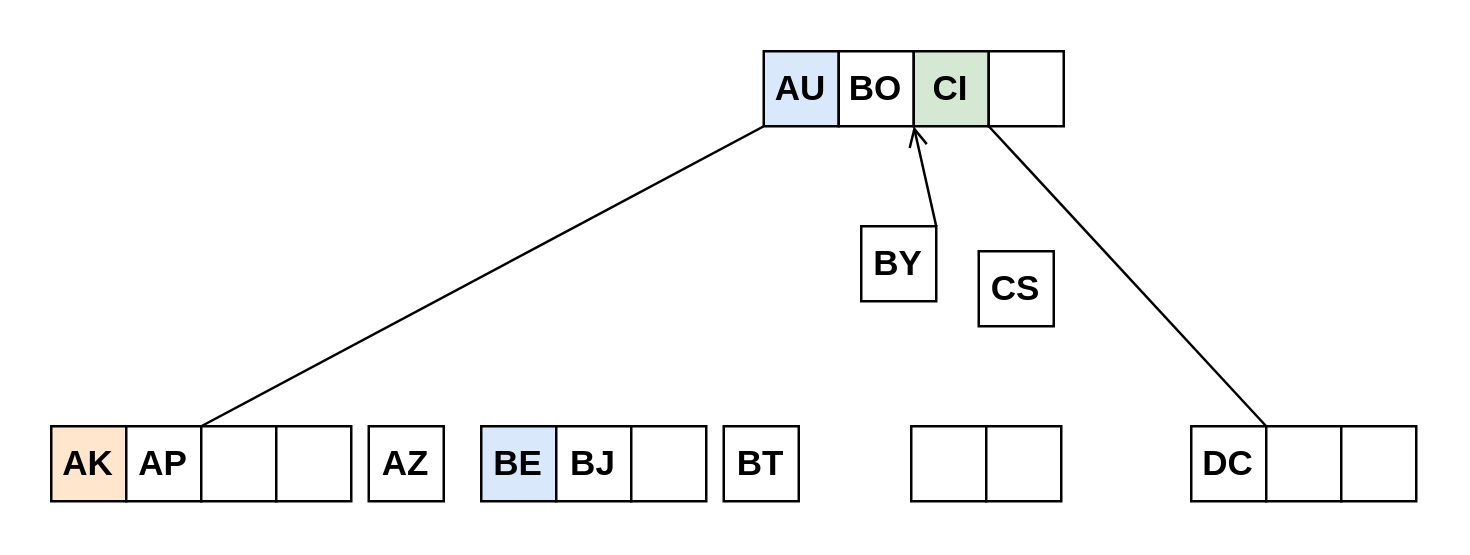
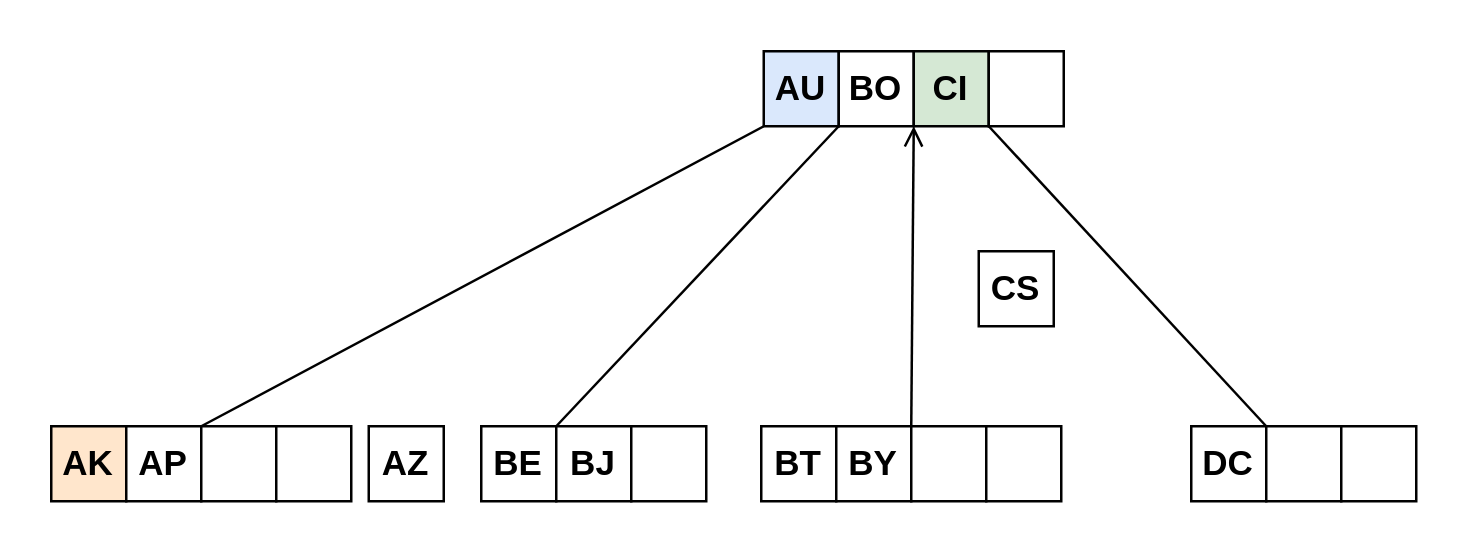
(899, 264) -> (874, 464)
none -> (698, 276)
(519, 464) -> (519, 464)
(761, 464) -> (799, 464)
